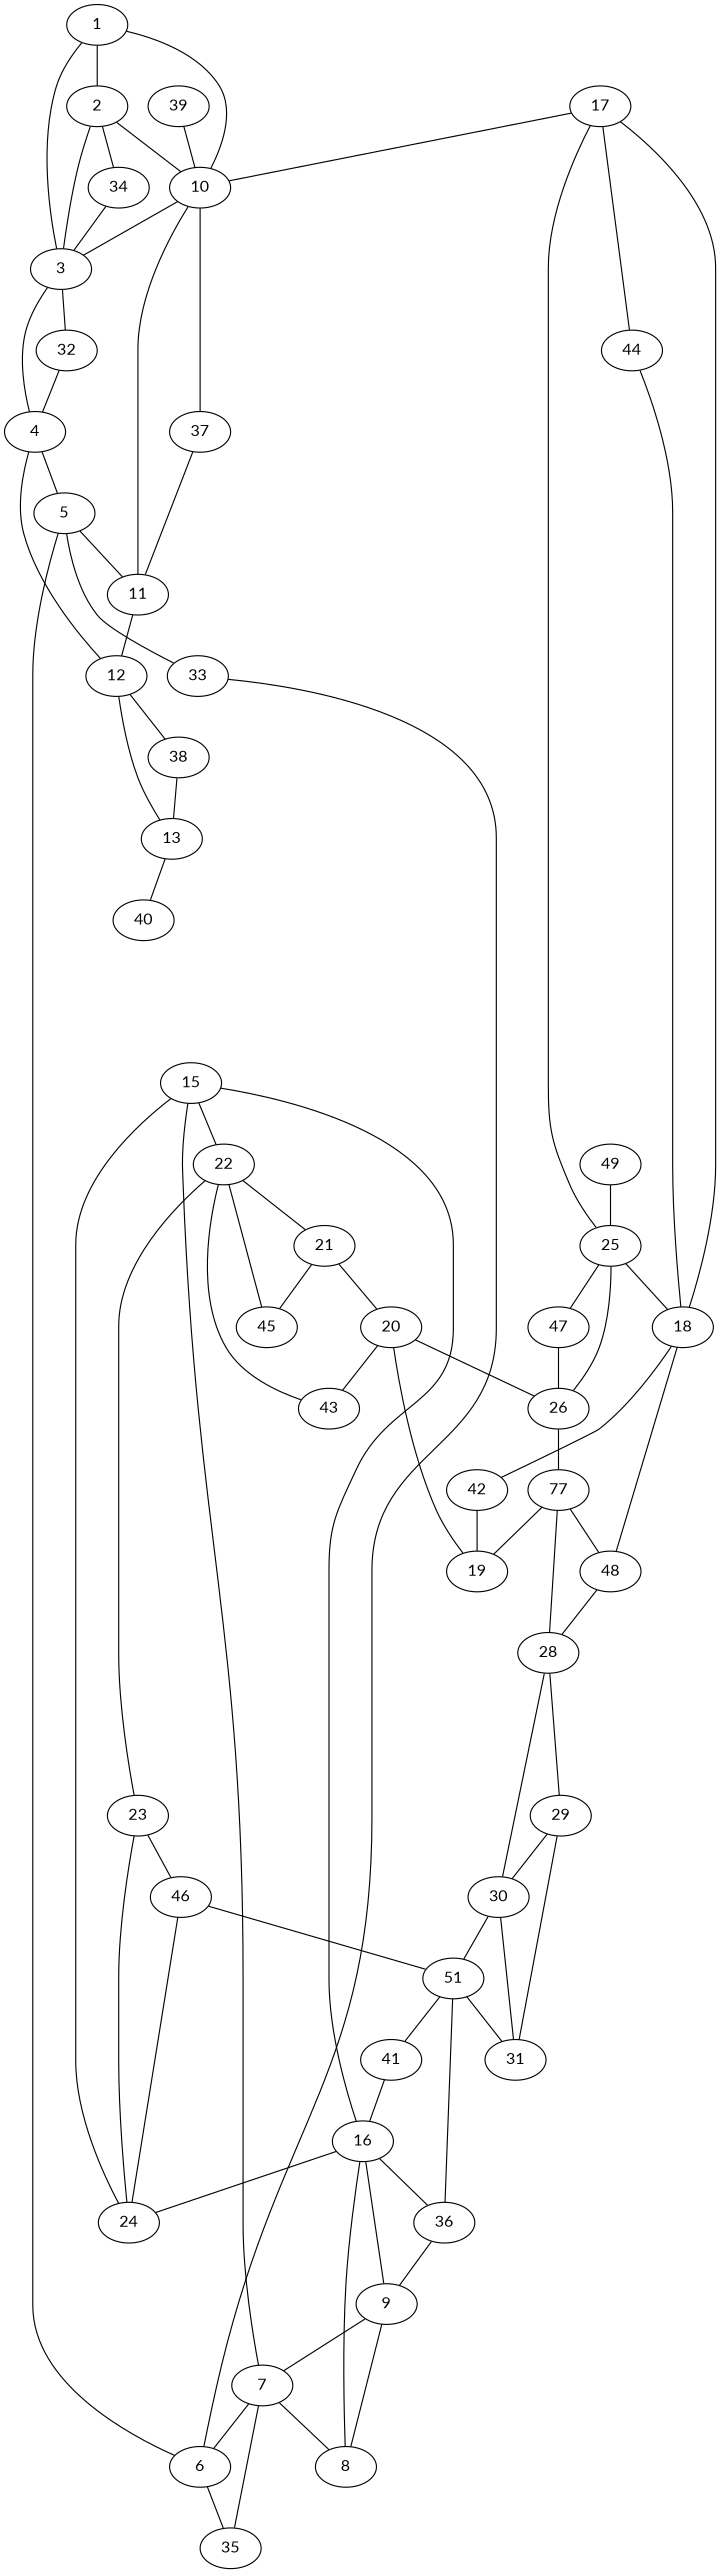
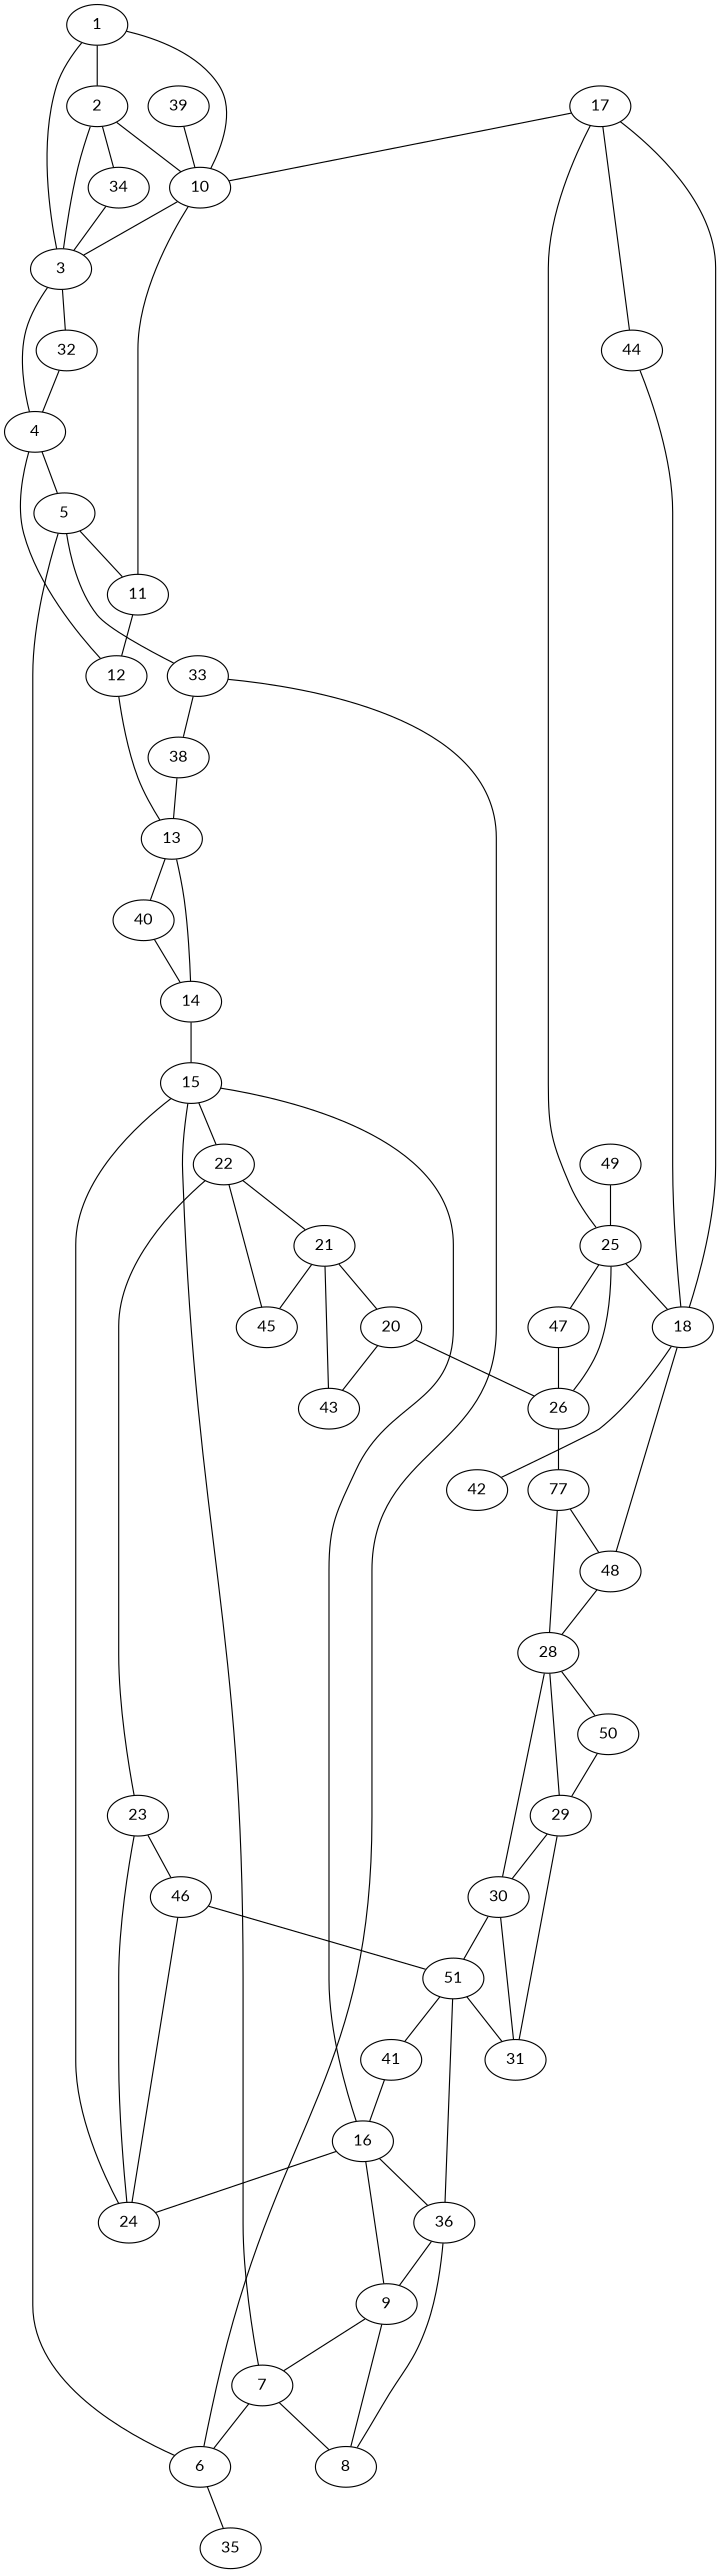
(200, 432) -> none
(148, 717) -> (188, 717)
none -> (191, 1002)
(213, 1313) -> (327, 1327)
(477, 1571) -> none
none -> (608, 1734)
(345, 2303) -> (416, 2352)
(246, 2467) -> none
